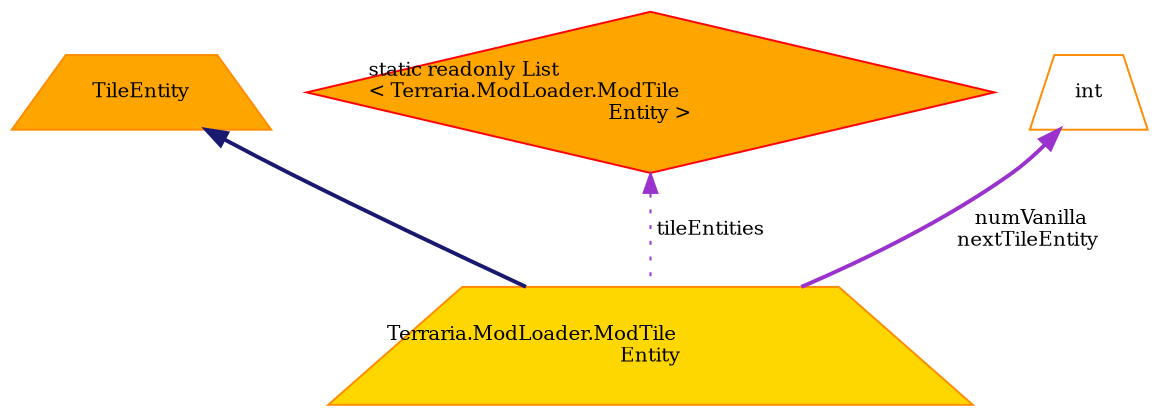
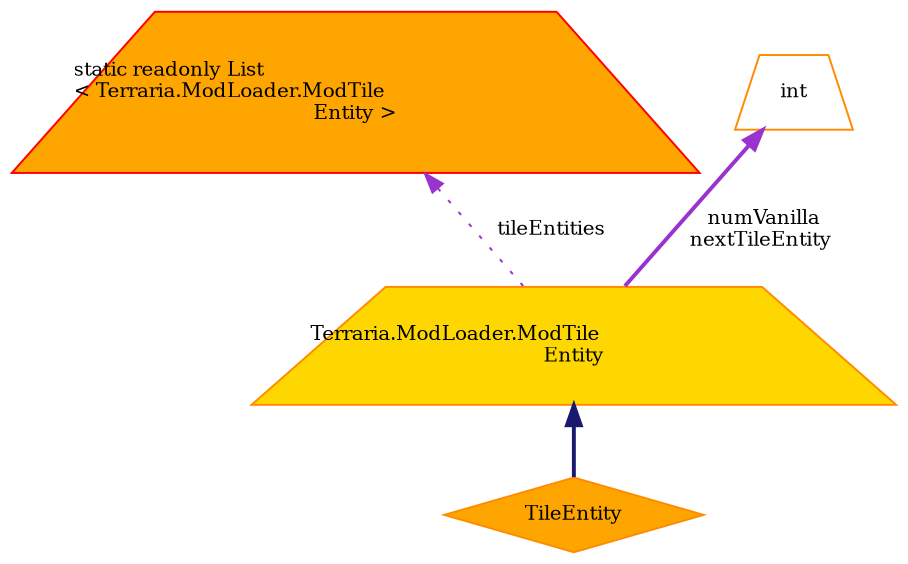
(142, 92) -> (574, 515)
(651, 92) -> (356, 92)
(374, 215) -> (574, 451)
